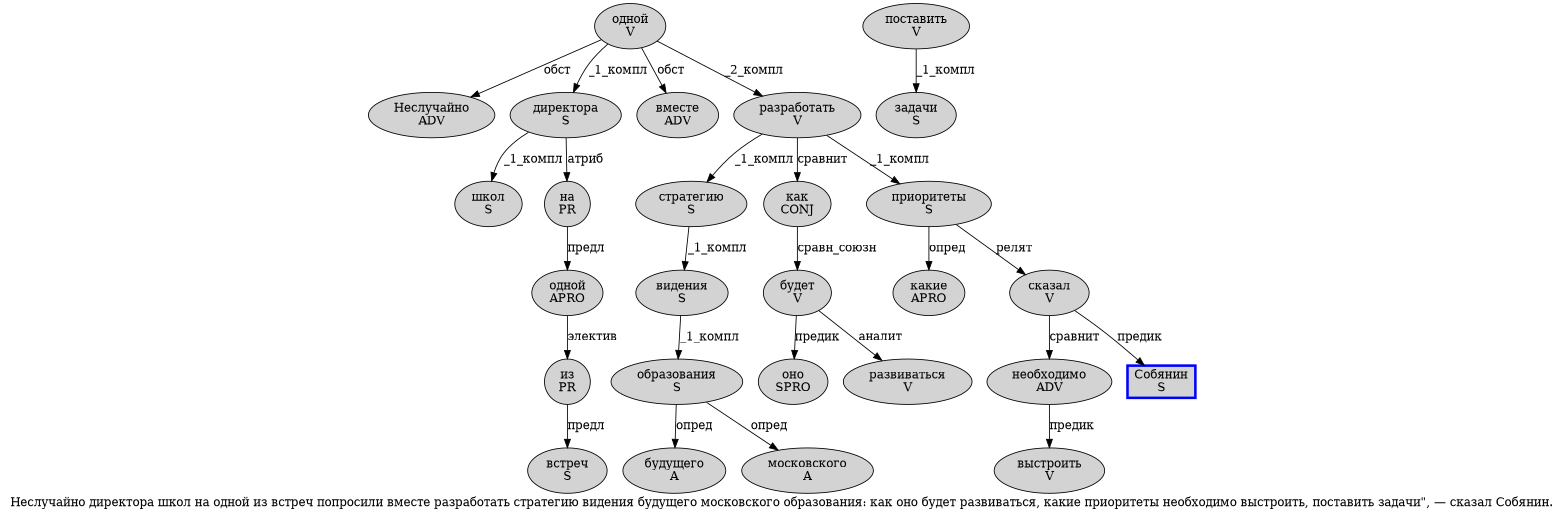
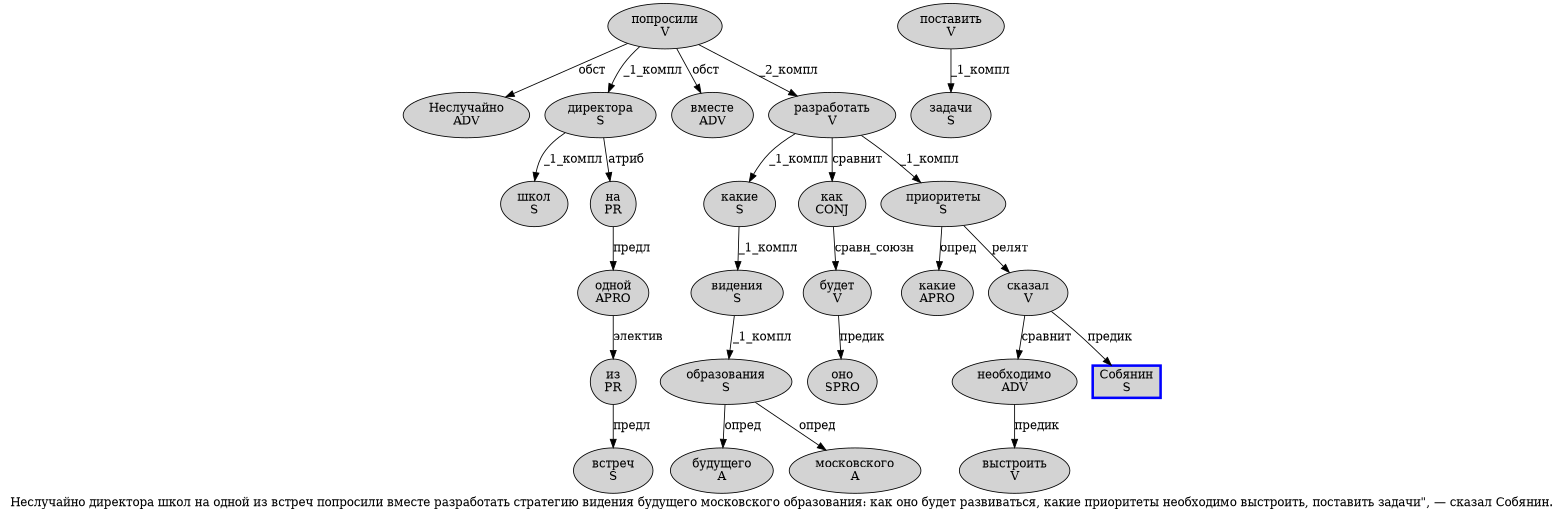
(630, 26) -> (665, 26)
(691, 204) -> (740, 204)
(908, 382) -> none
